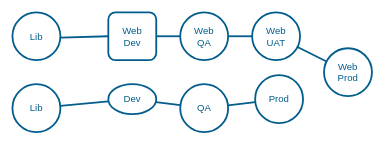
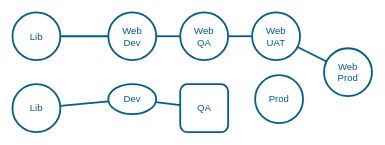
(132, 36) -> (132, 36)
(241, 104) -> none
(204, 108) -> (204, 108)
